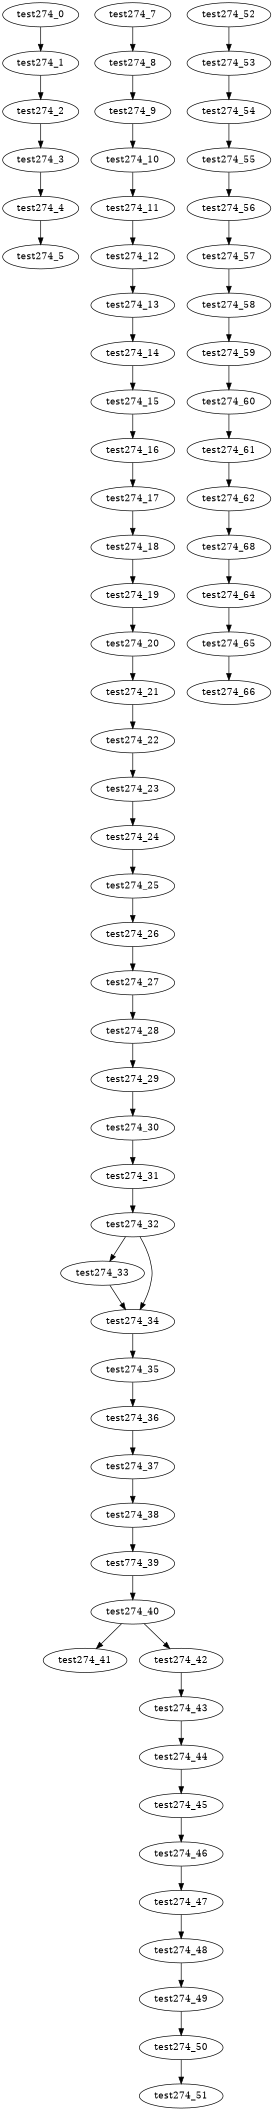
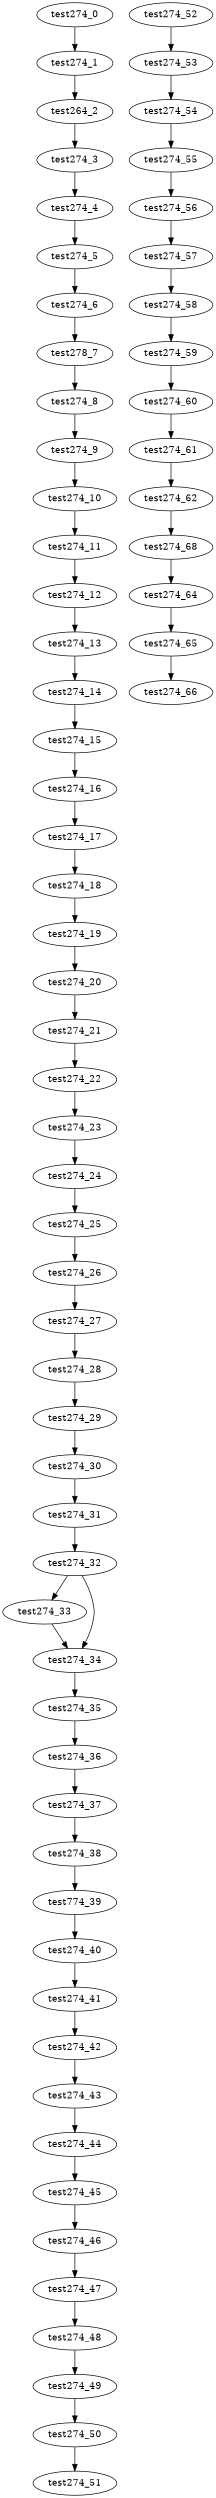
(133, 15) -> (75, 354)
(41, 112) -> (75, 112)
none -> (75, 305)
(155, 1634) -> (75, 2020)
